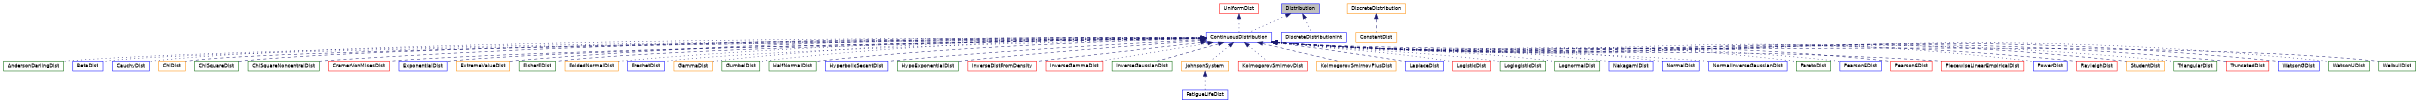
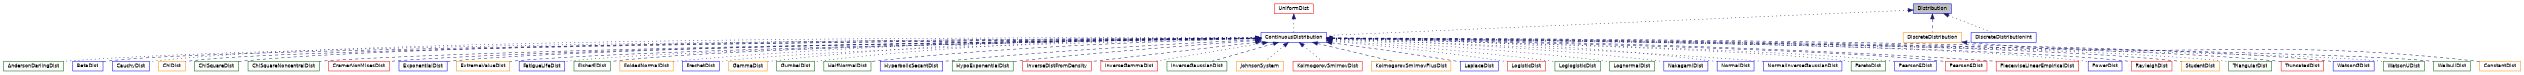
none -> (1932, 26)
(652, 45) -> (679, 44)
(1205, 83) -> (910, 45)
